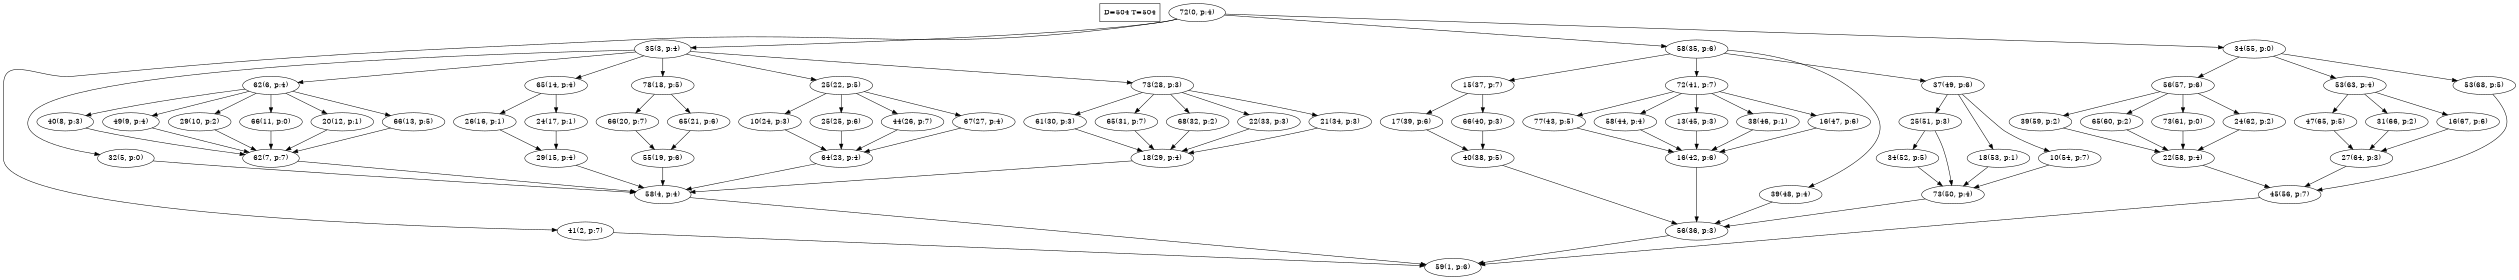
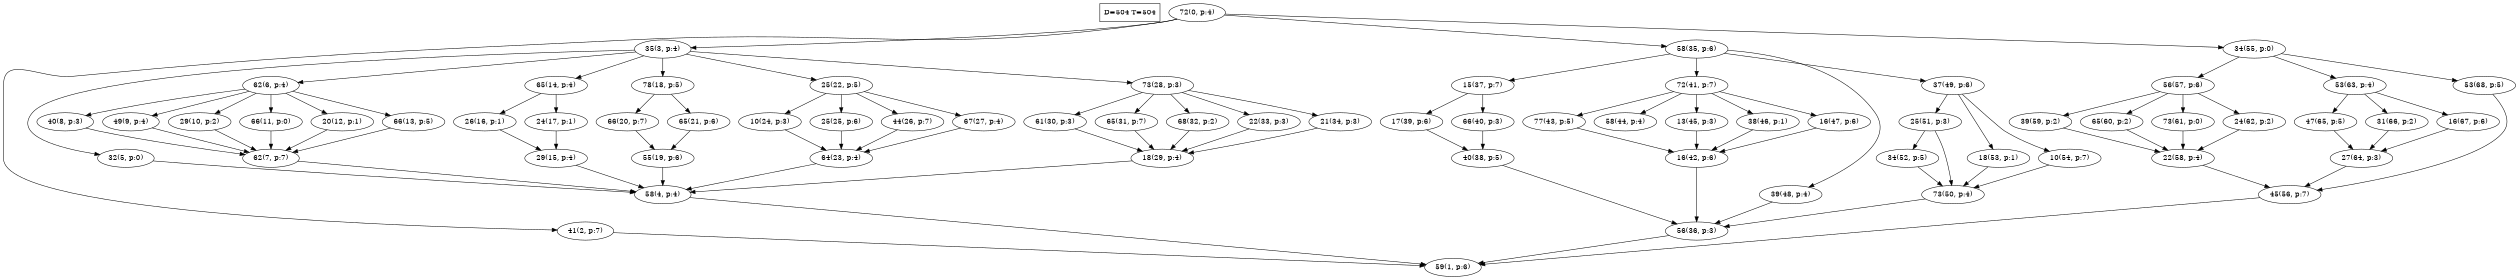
(1659, 139) -> none
